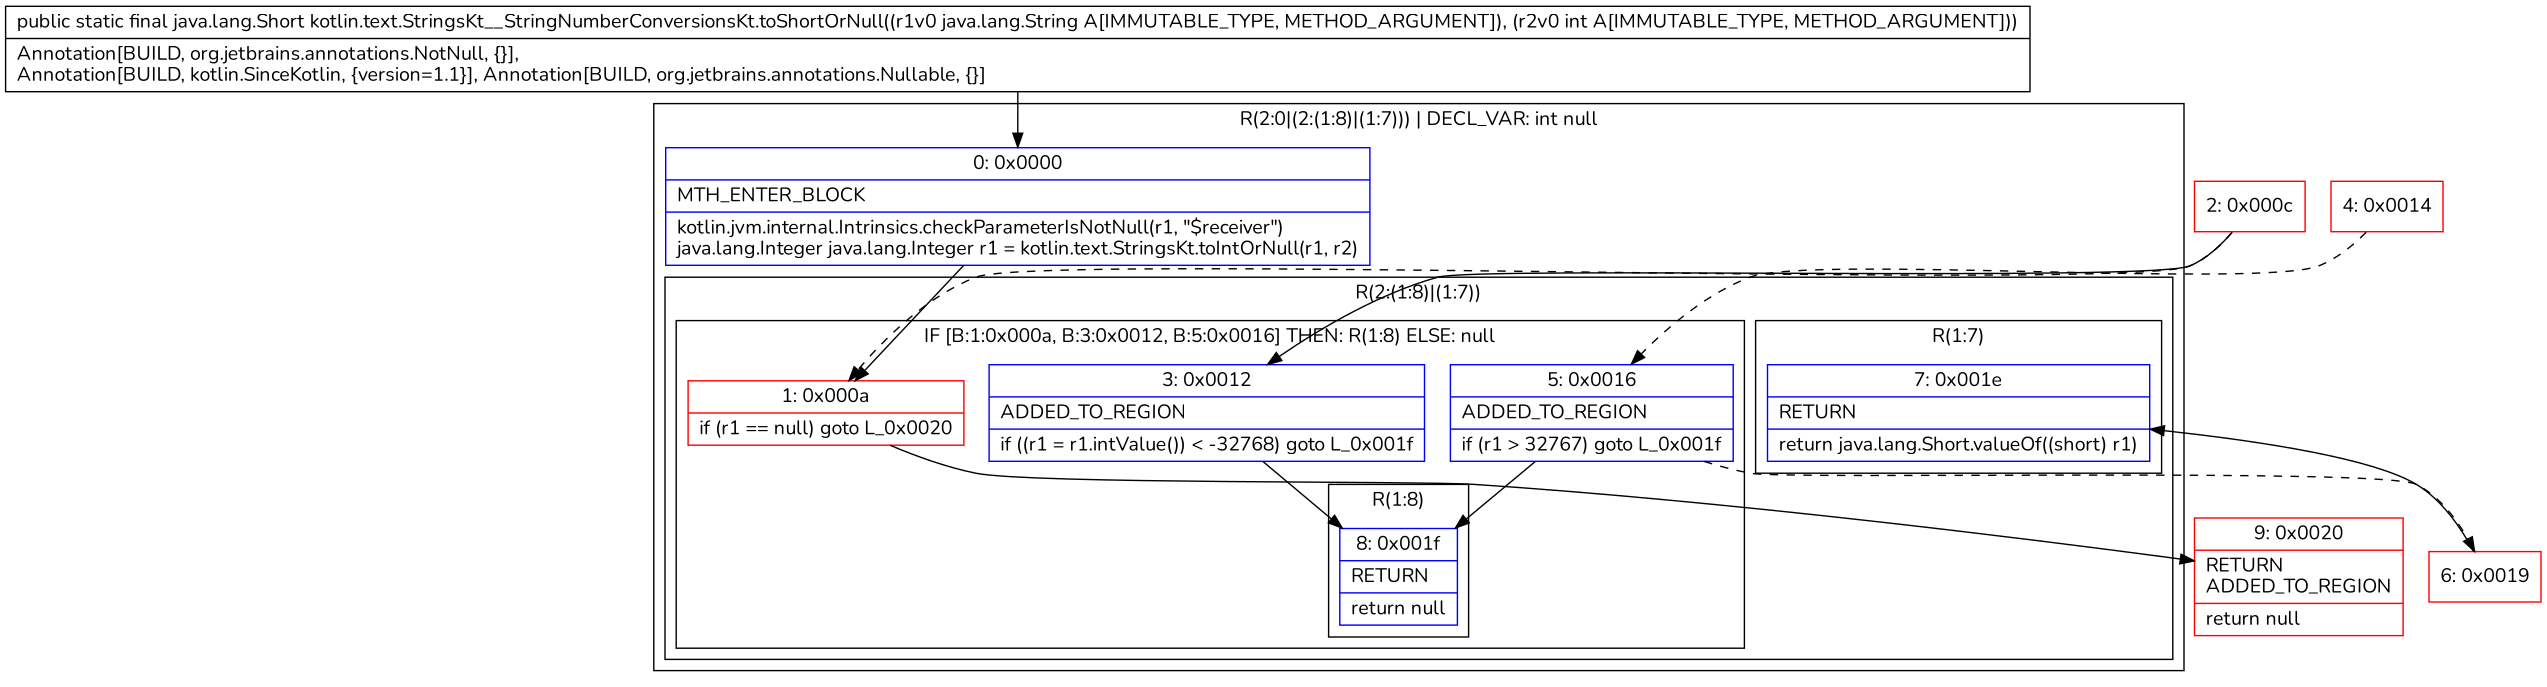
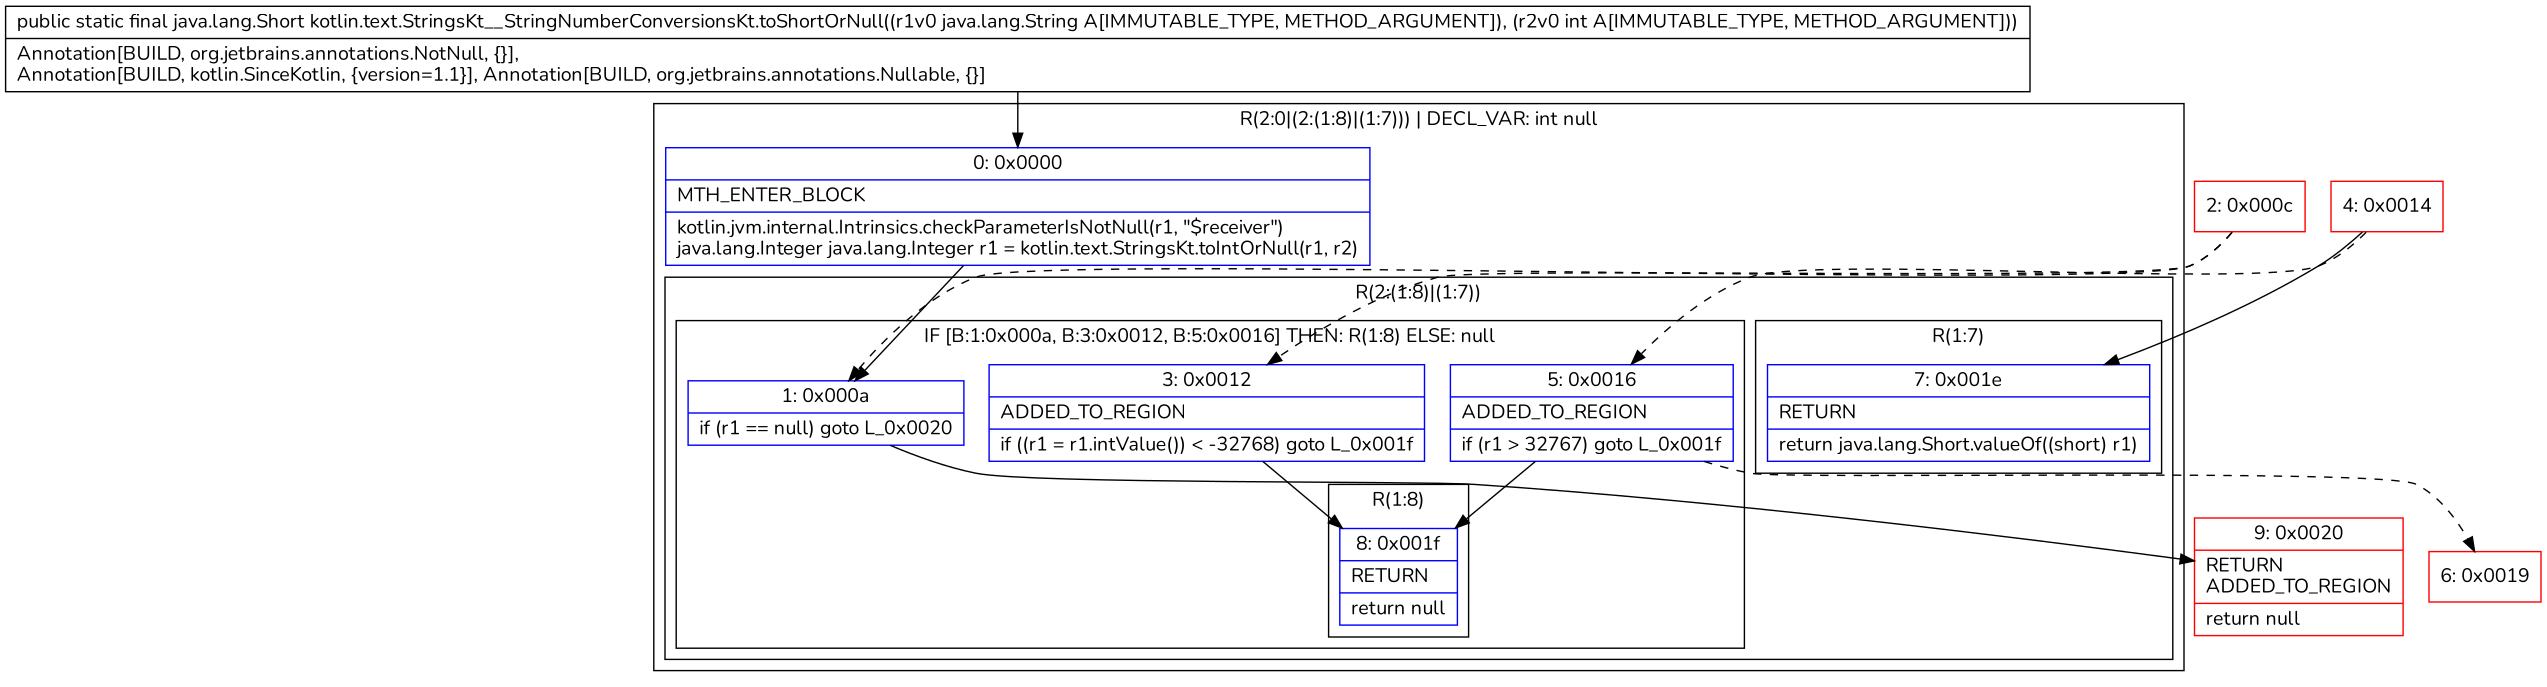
(1752, 273) -> (1752, 273)
(826, 413) -> (826, 413)
(2336, 457) -> (2245, 305)
